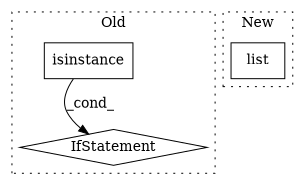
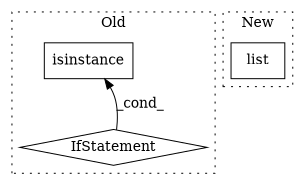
(65, 105) -> (117, 108)
